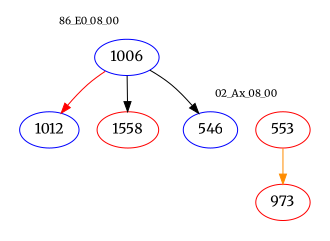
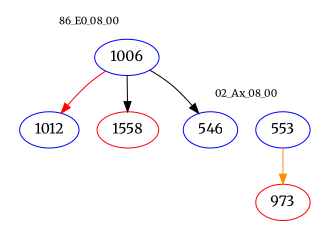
(283, 130) -> (283, 130)
